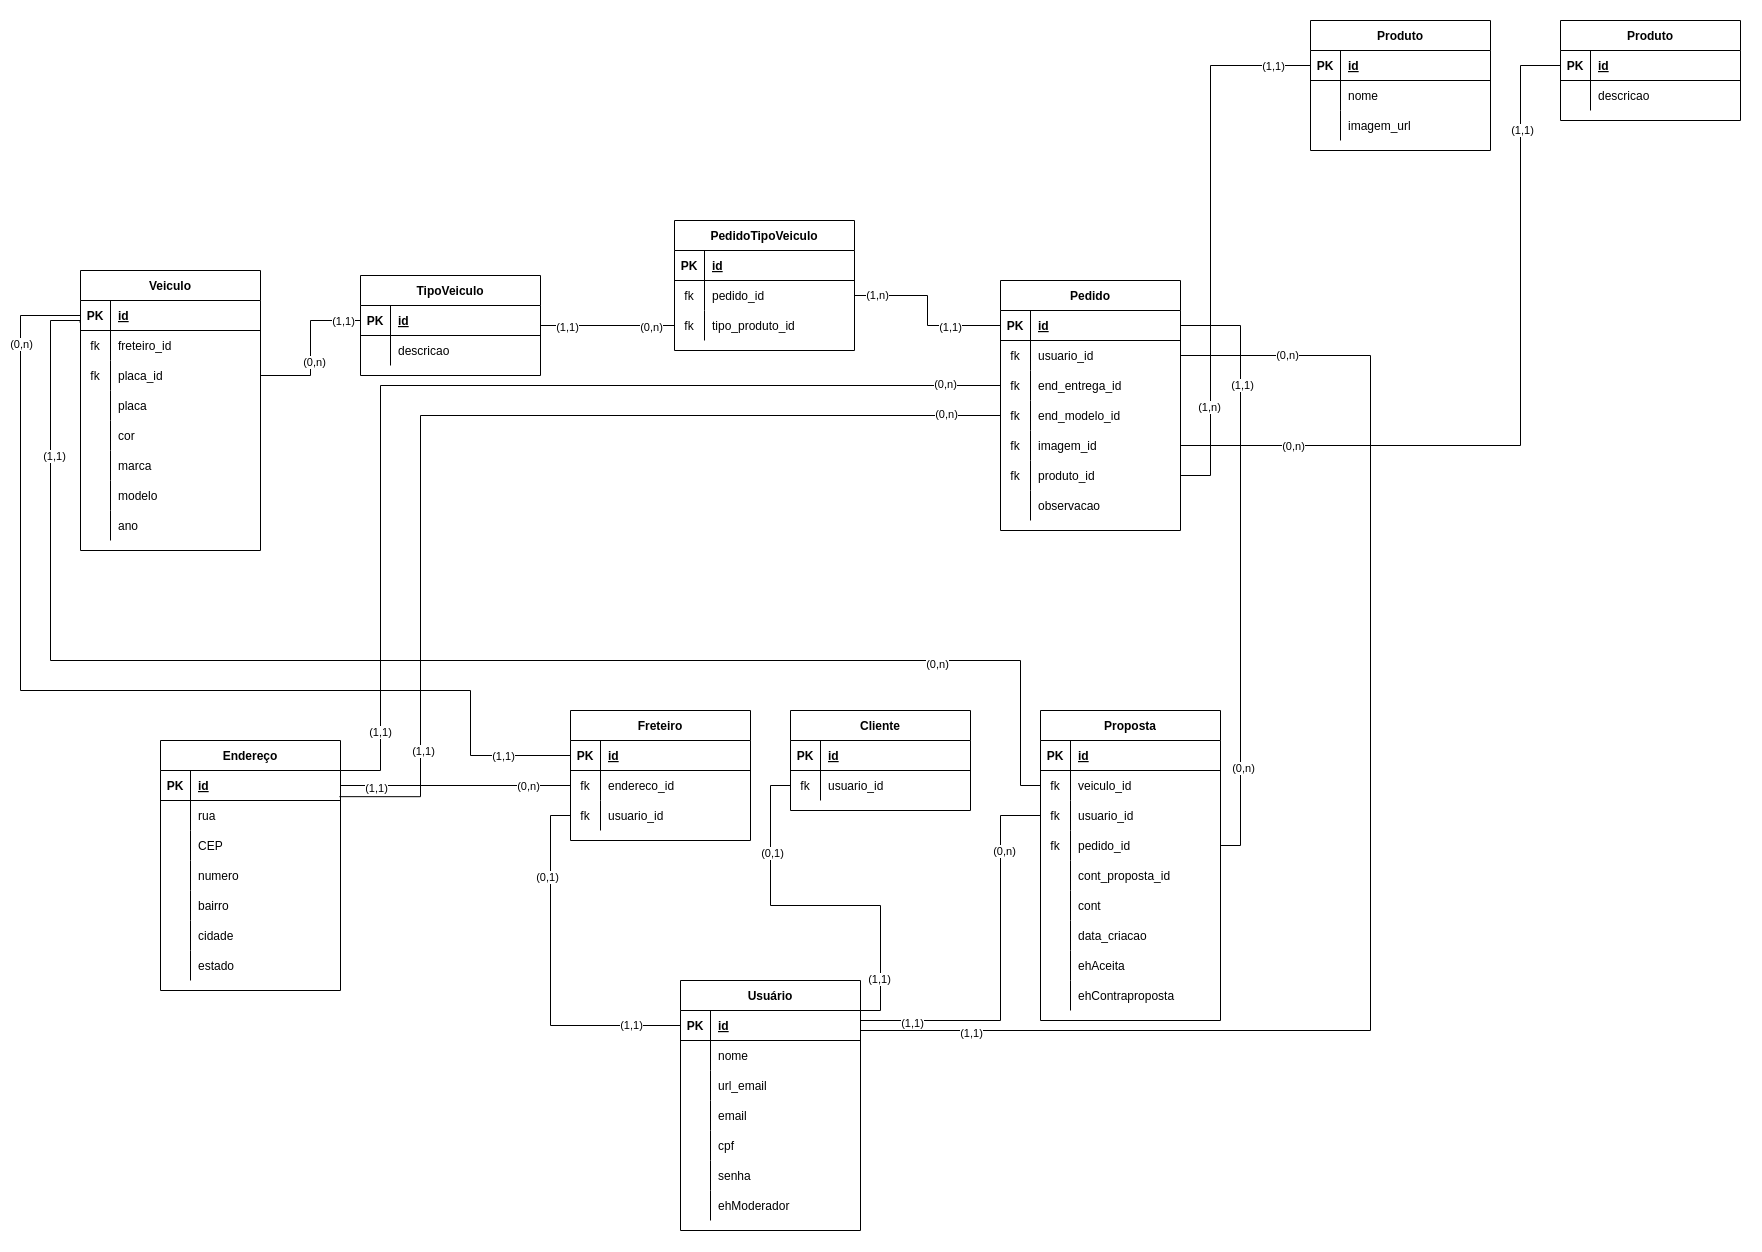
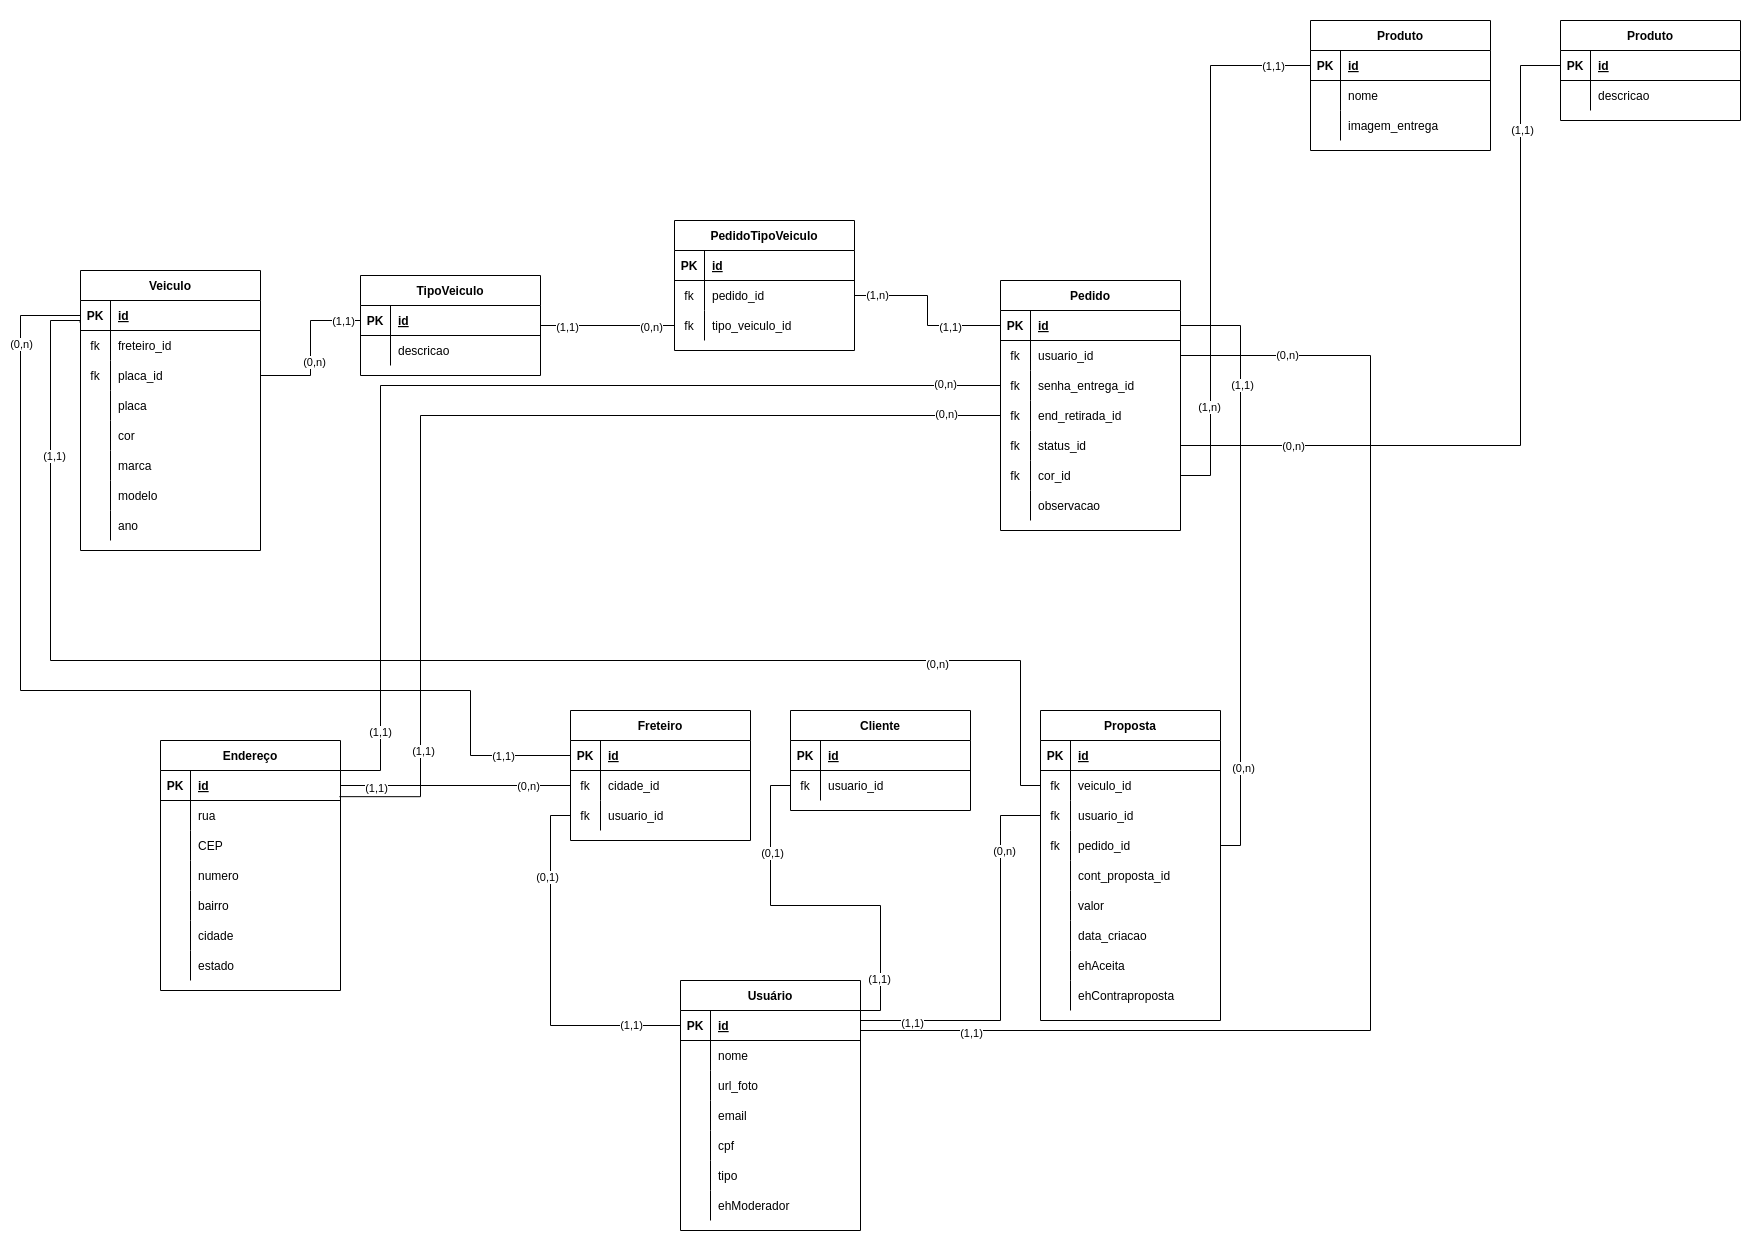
(1378, 126) -> (1393, 126)
(759, 326) -> (756, 326)
(1083, 386) -> (1090, 386)
(1079, 416) -> (1085, 416)
(1065, 446) -> (1067, 446)
(1070, 476) -> (1057, 476)
(643, 786) -> (635, 786)
(1091, 906) -> (1093, 906)
(744, 1086) -> (743, 1086)
(735, 1176) -> (730, 1176)
